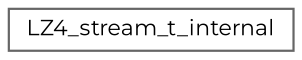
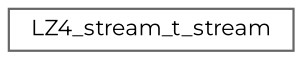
(151, 30) -> (151, 30)
